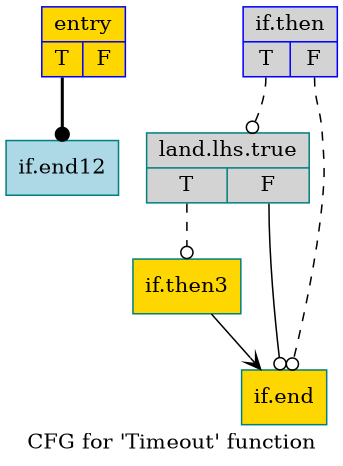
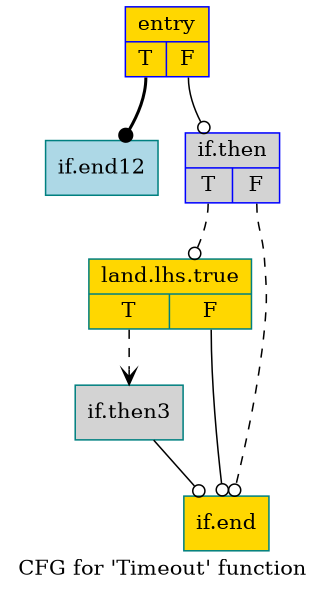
none -> (192, 100)
(228, 168) -> (170, 294)
(187, 225) -> (129, 350)
(187, 286) -> (129, 413)
(231, 336) -> (174, 463)
